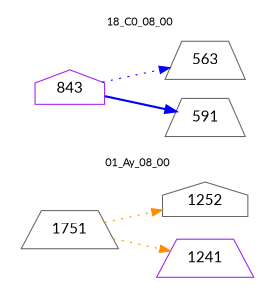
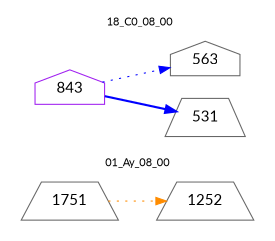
(205, 60) -> (205, 60)
(205, 117) -> (205, 117)
(205, 201) -> (205, 201)
(205, 258) -> none
